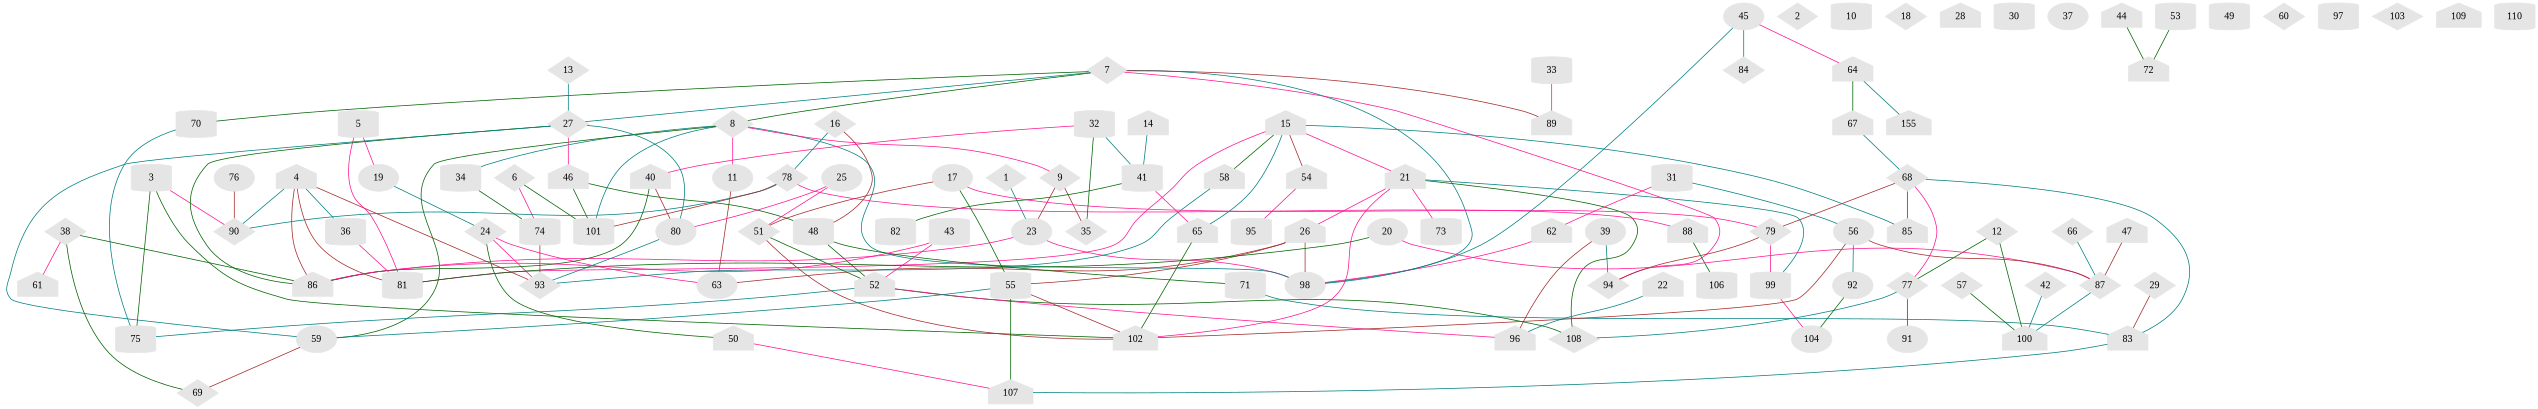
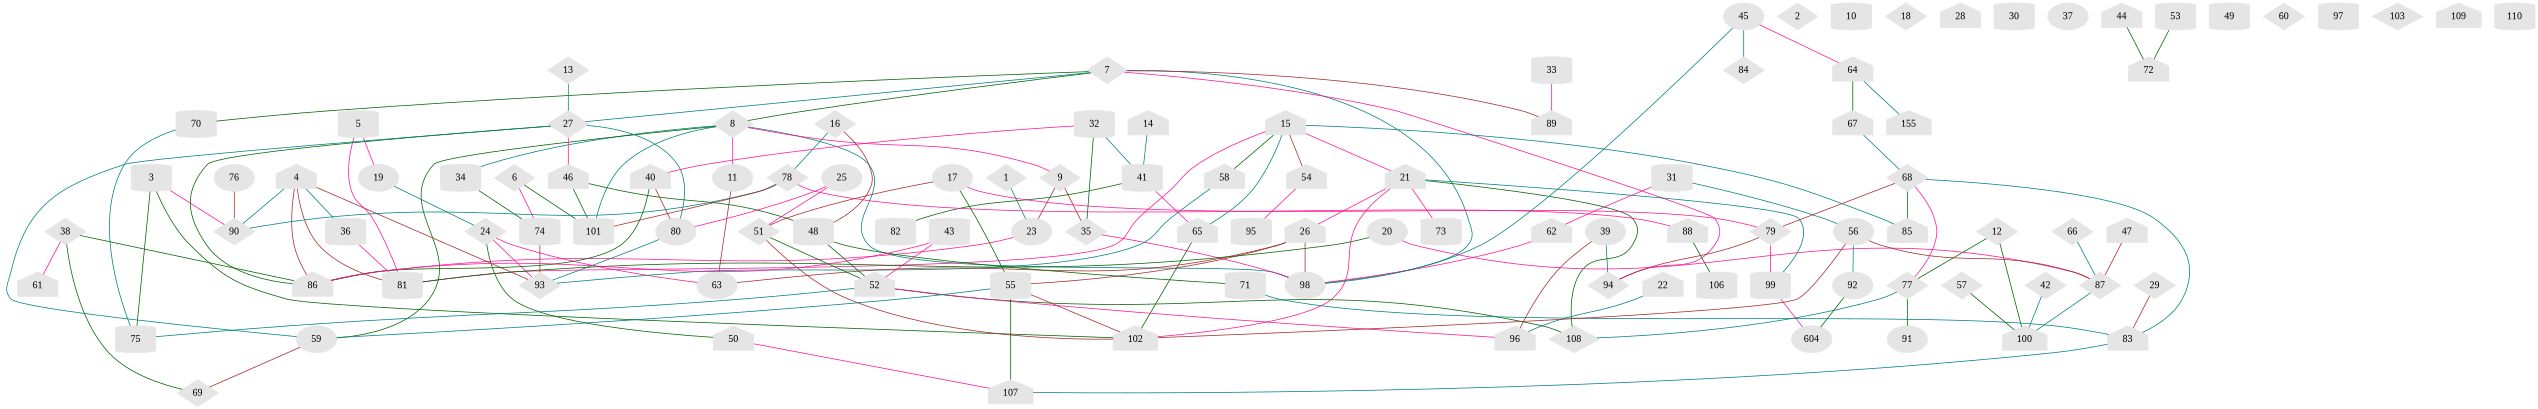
(1131, 258) -> (1196, 253)
(1812, 339) -> (1812, 339)
